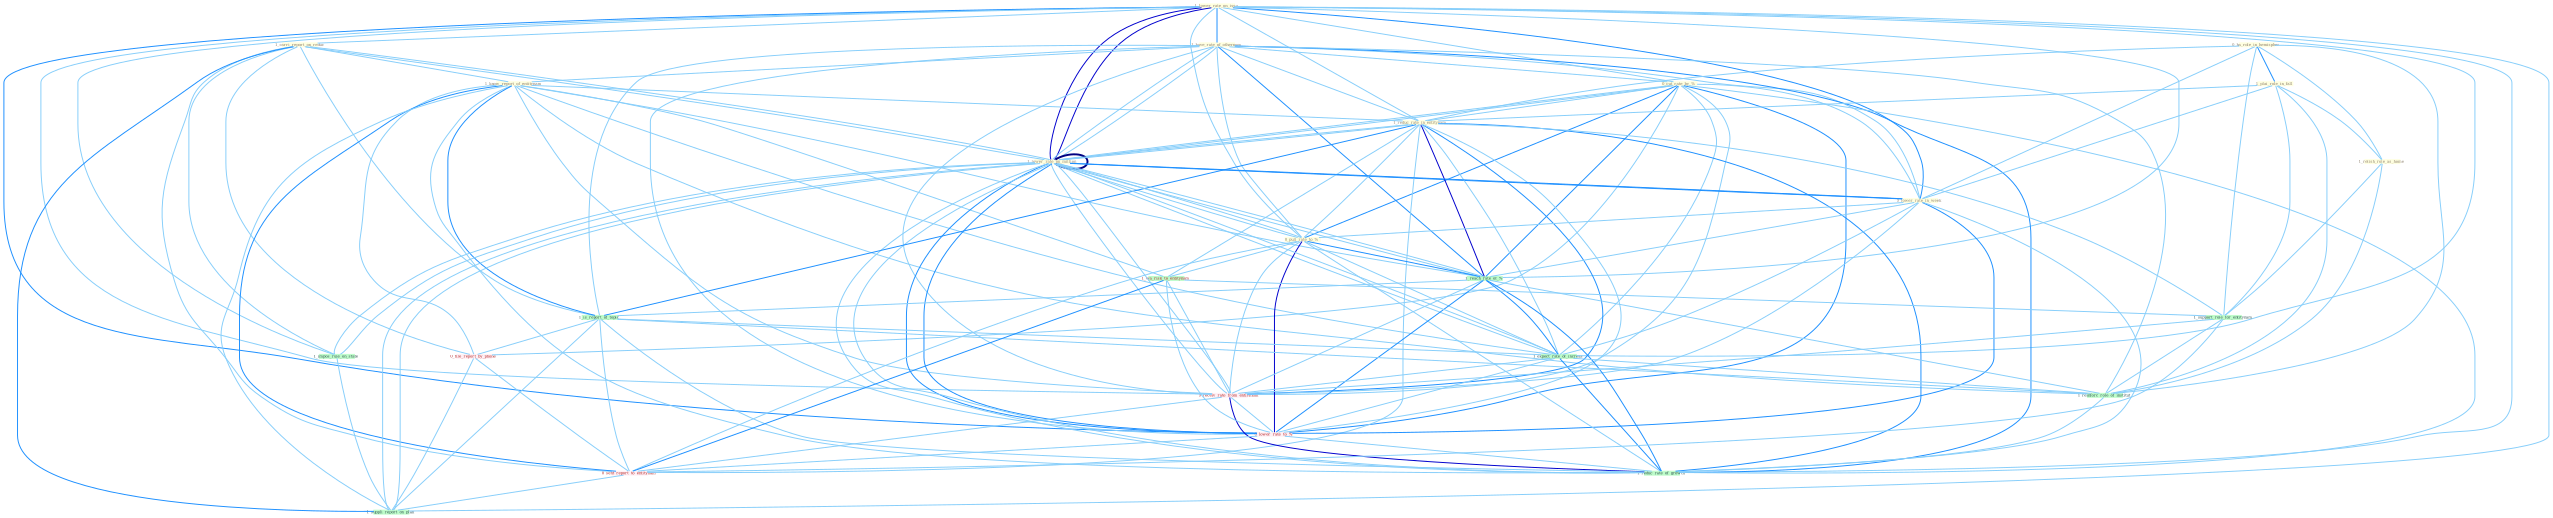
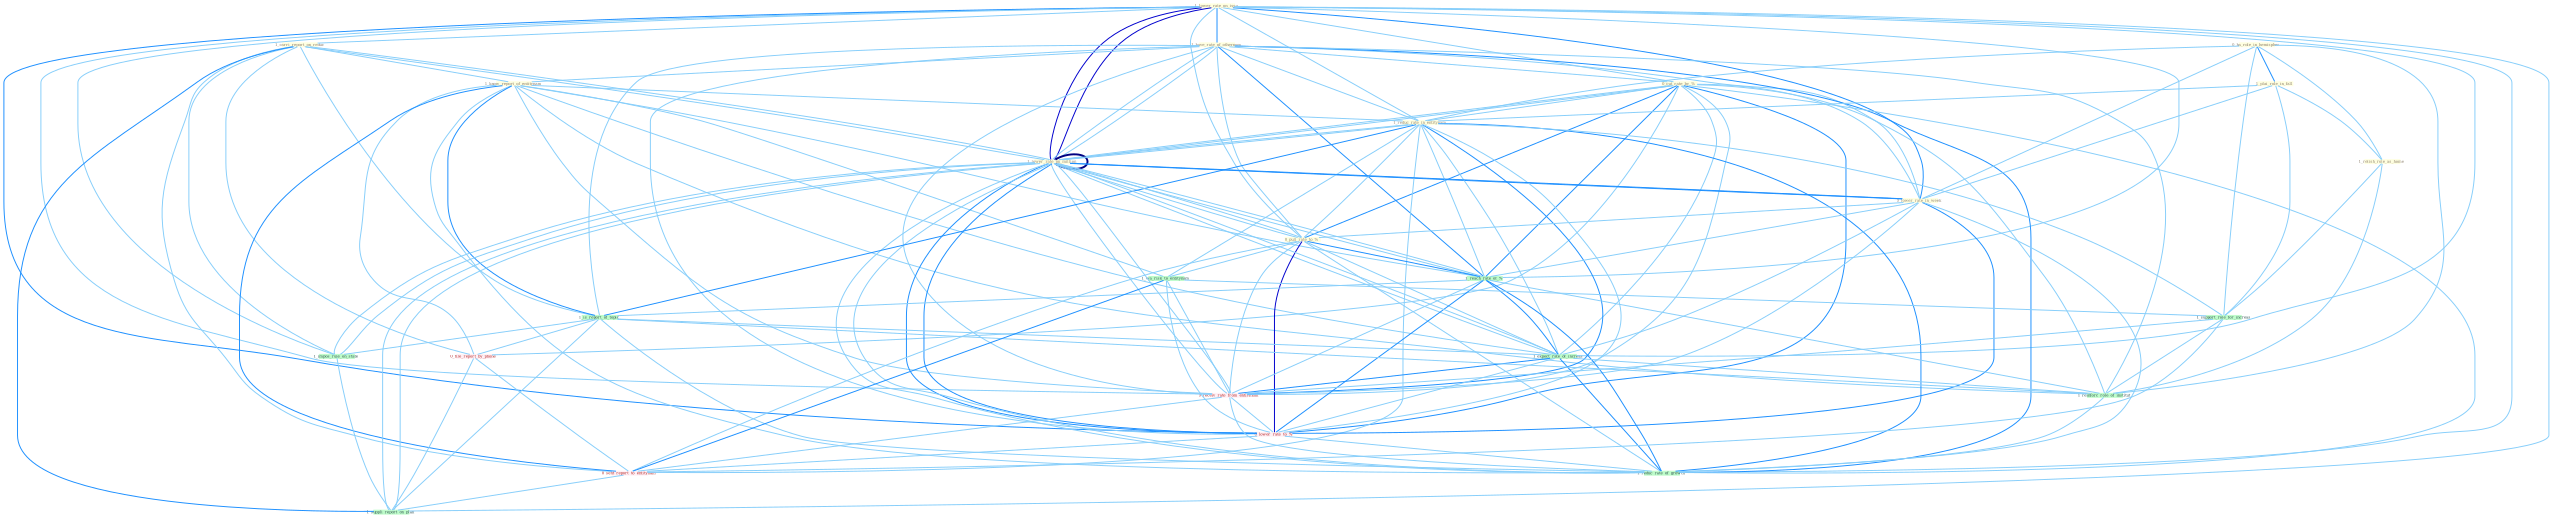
(1453, 200) -> (1453, 200)
(255, 225) -> none
(1166, 278) -> (1166, 278)
(2309, 292) -> (1953, 169)
(2224, 317) -> (2224, 317)
(1394, 376) -> (1394, 376)
(608, 393) -> (475, 336)
(1423, 461) -> (1423, 461)
